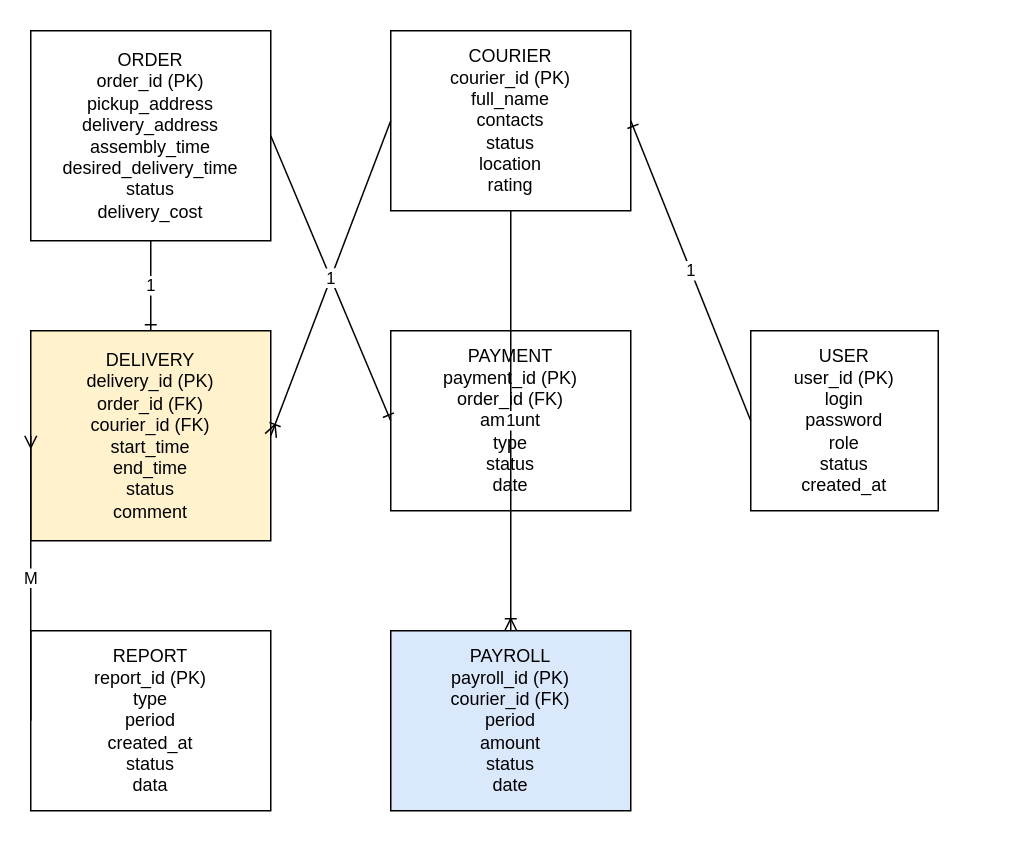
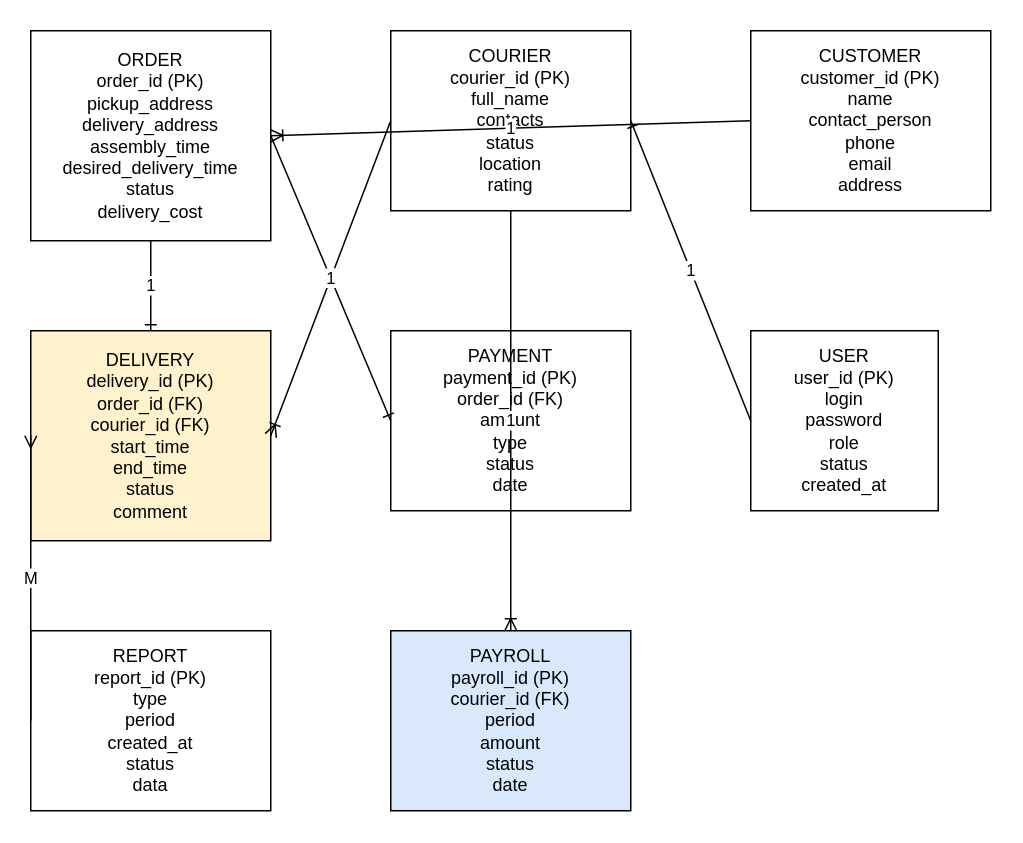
none -> (871, 121)
none -> (512, 128)
